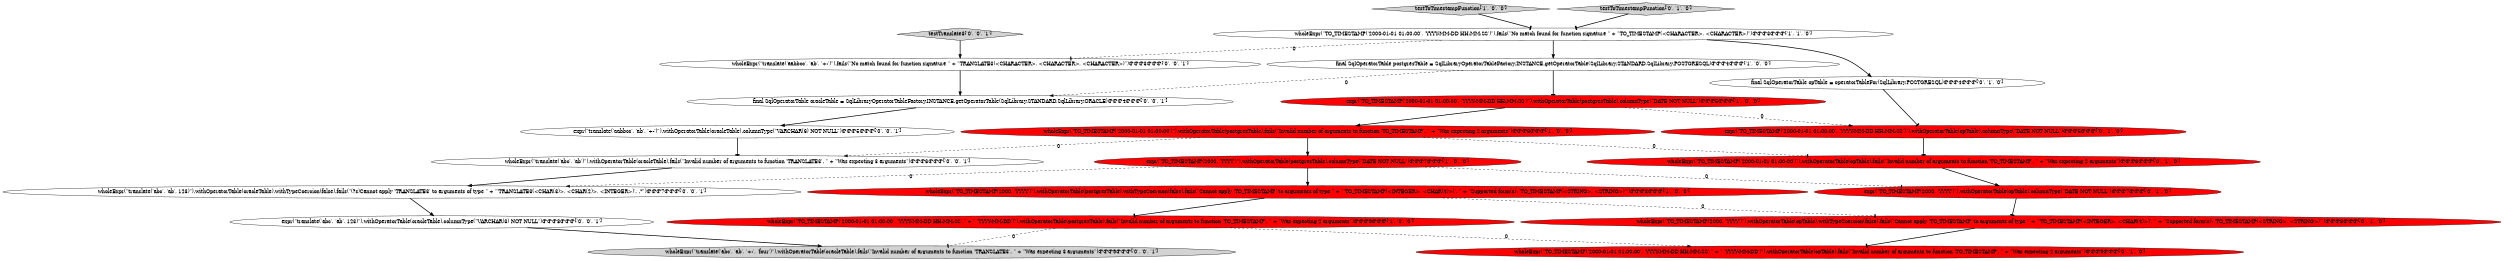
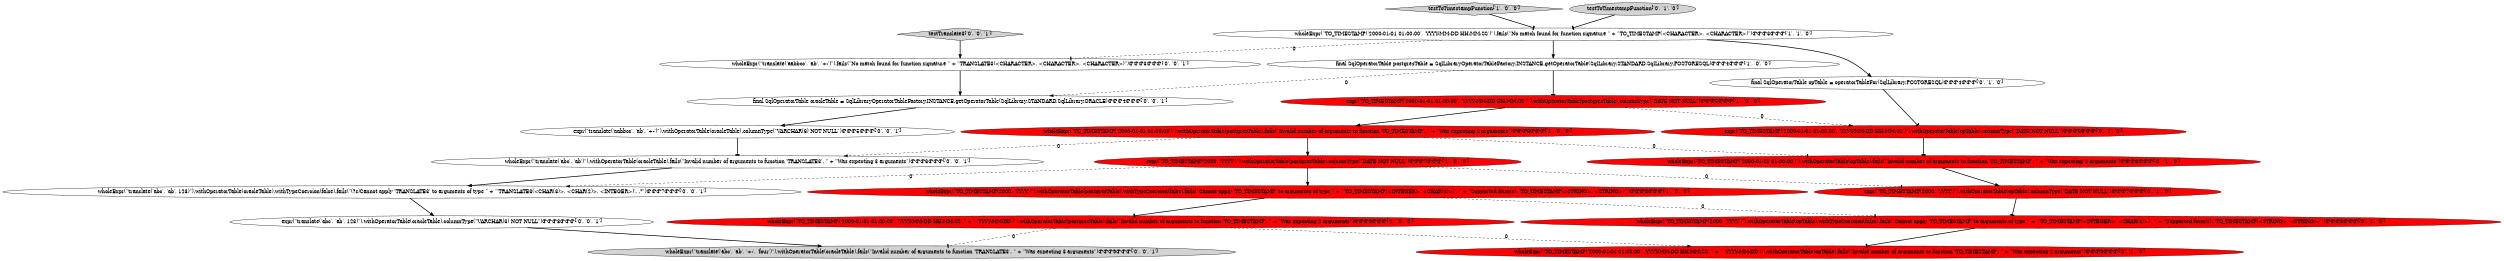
(1646, 9) -> (1633, 9)
